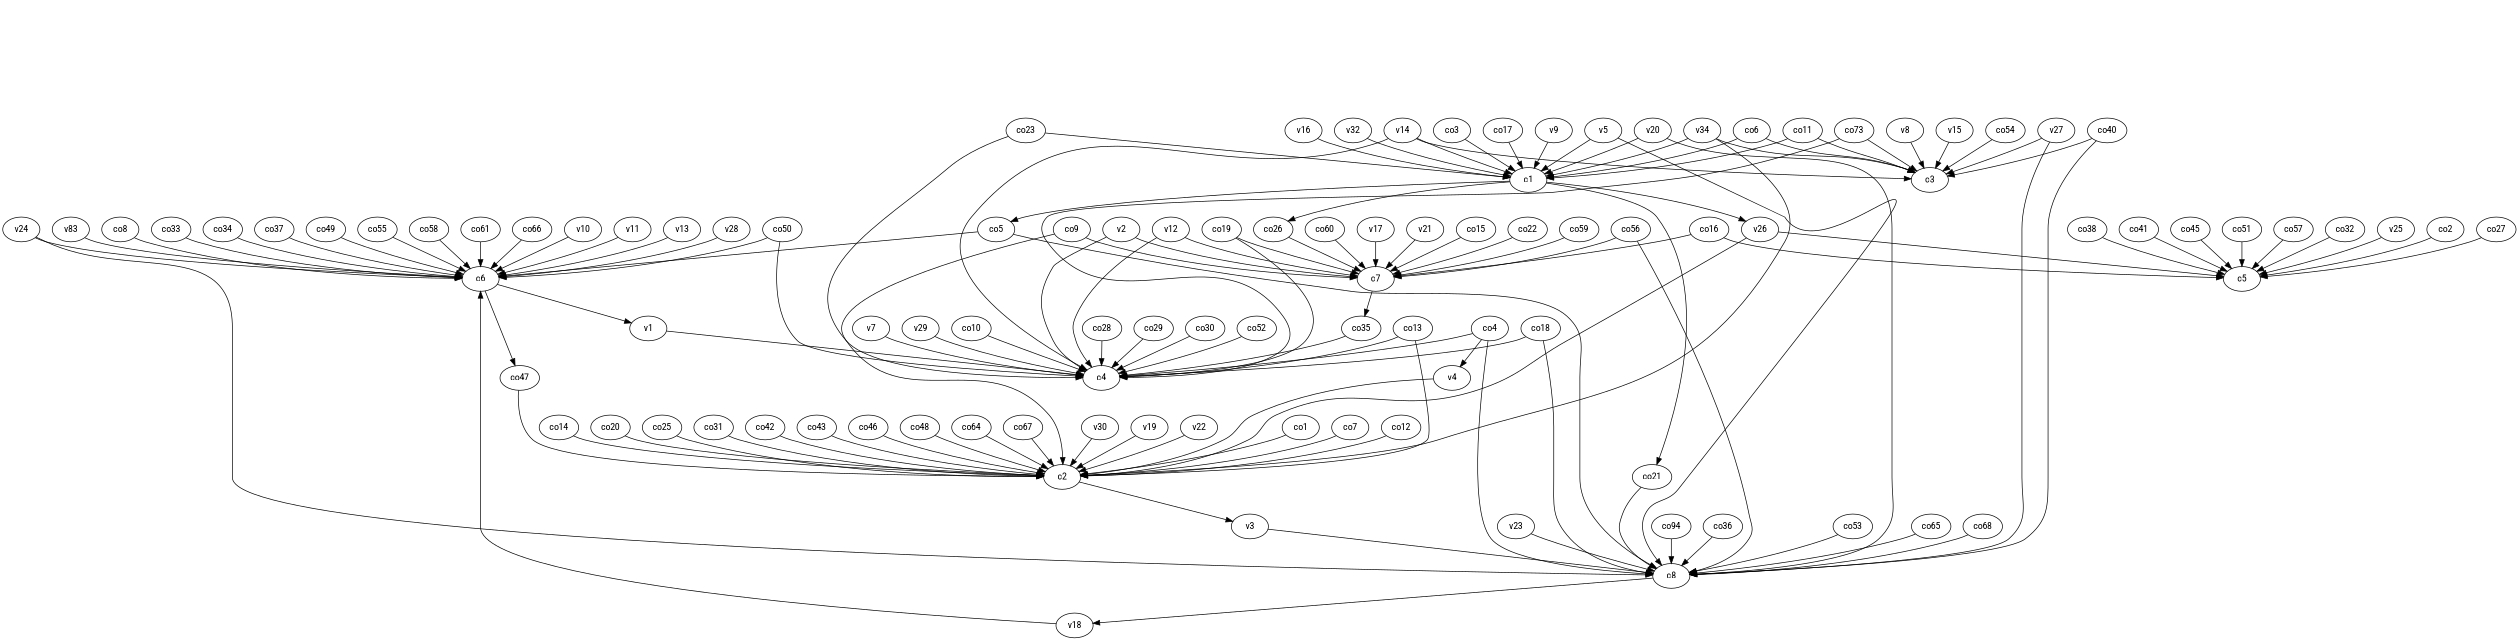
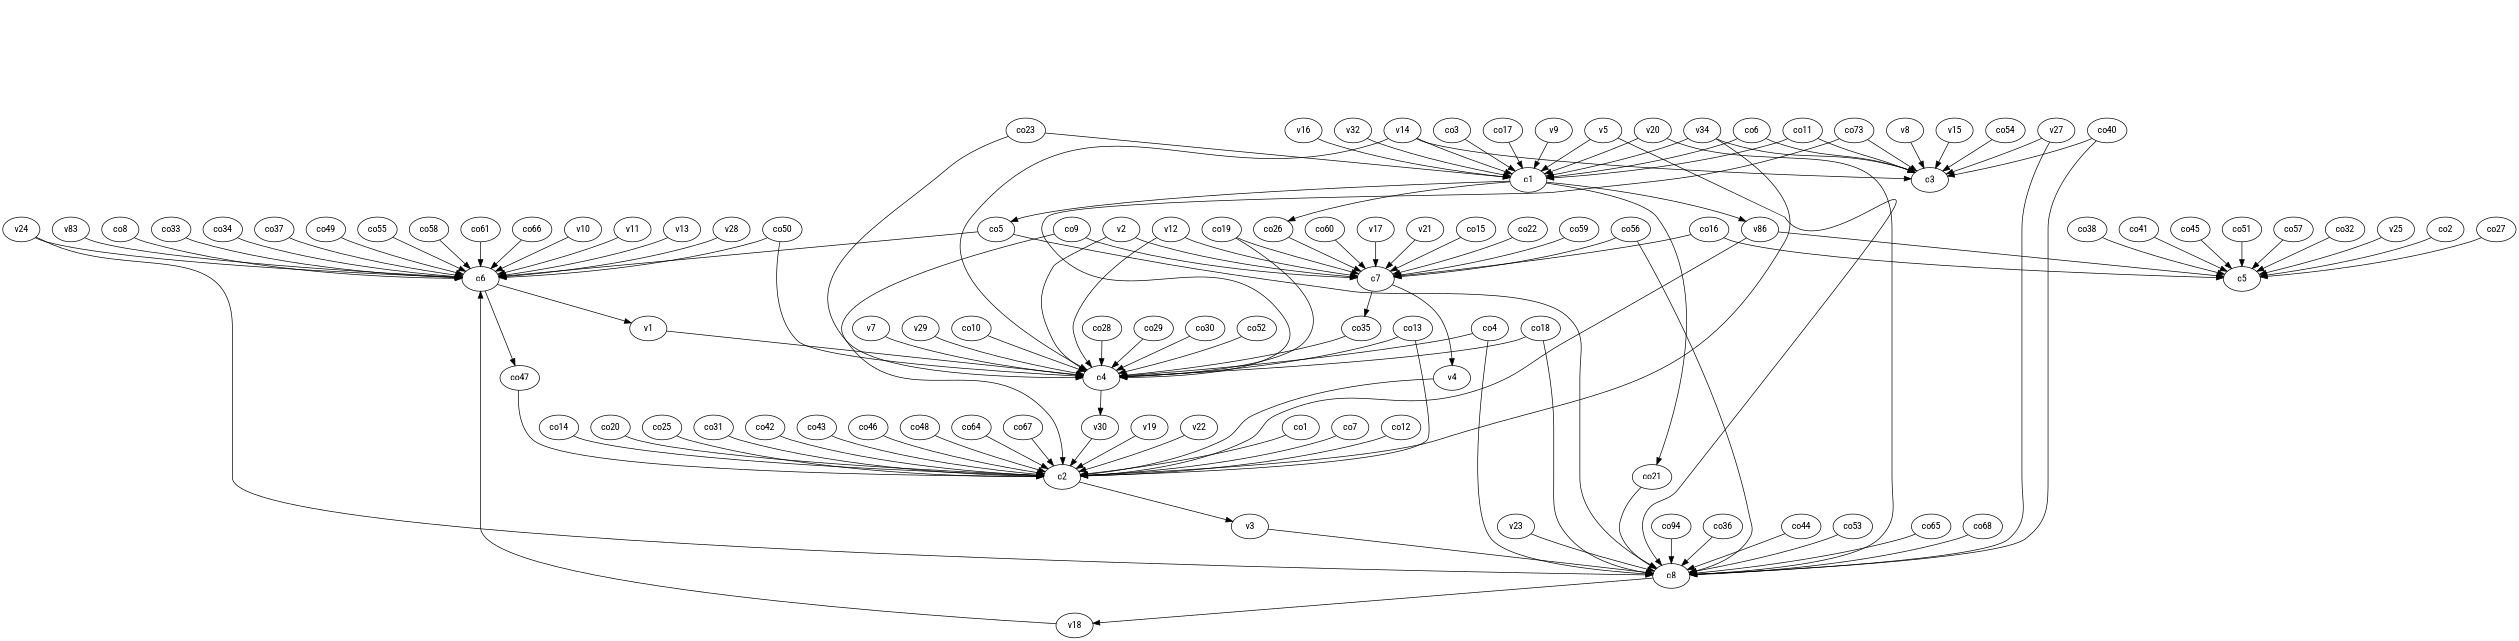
(1760, 229) -> (1760, 229)
(1471, 353) -> (1435, 312)
none -> (1101, 399)
none -> (1801, 526)
